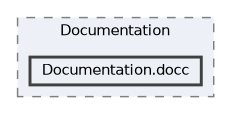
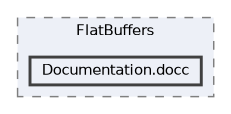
(116, 31) -> (116, 31)
